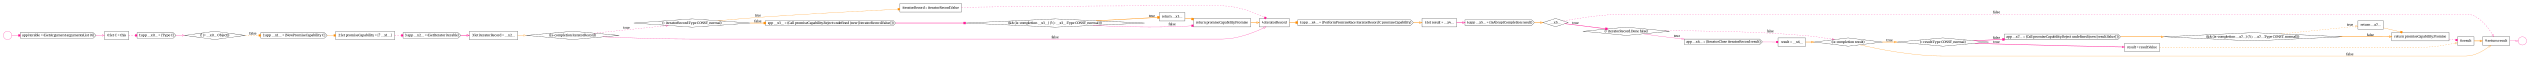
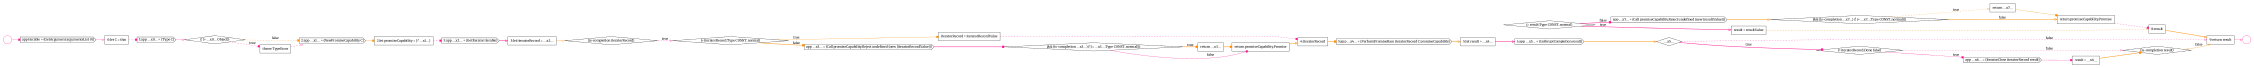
(1662, 37) -> (1923, 55)
(934, 39) -> none
(1809, 42) -> (2119, 56)
(1888, 42) -> none
none -> (275, 49)
